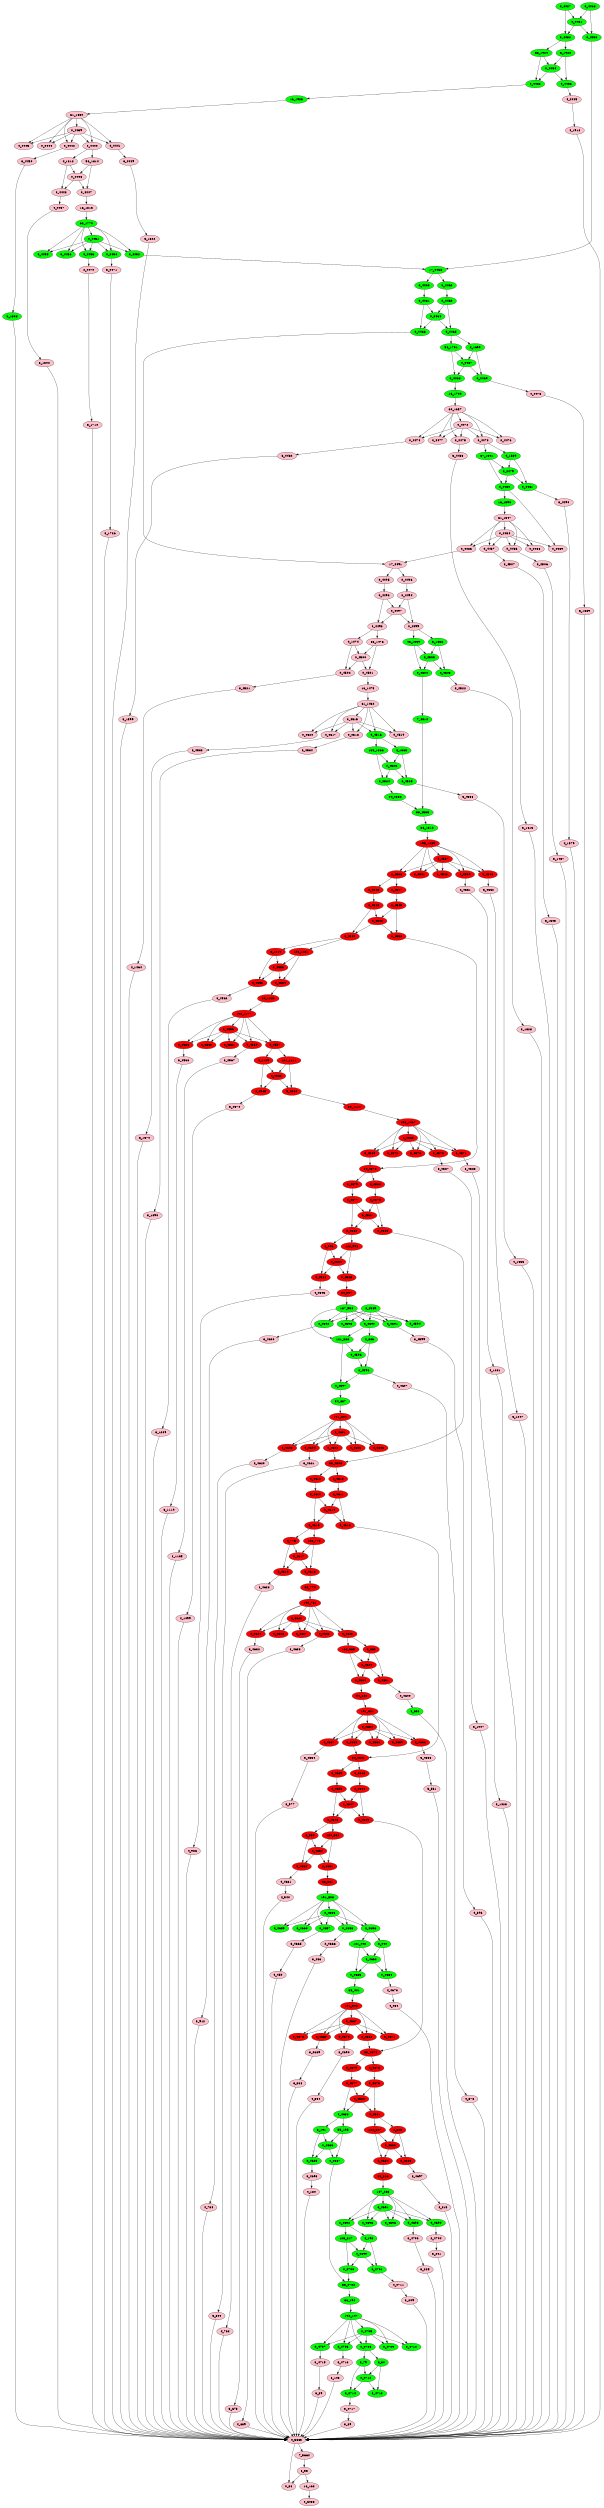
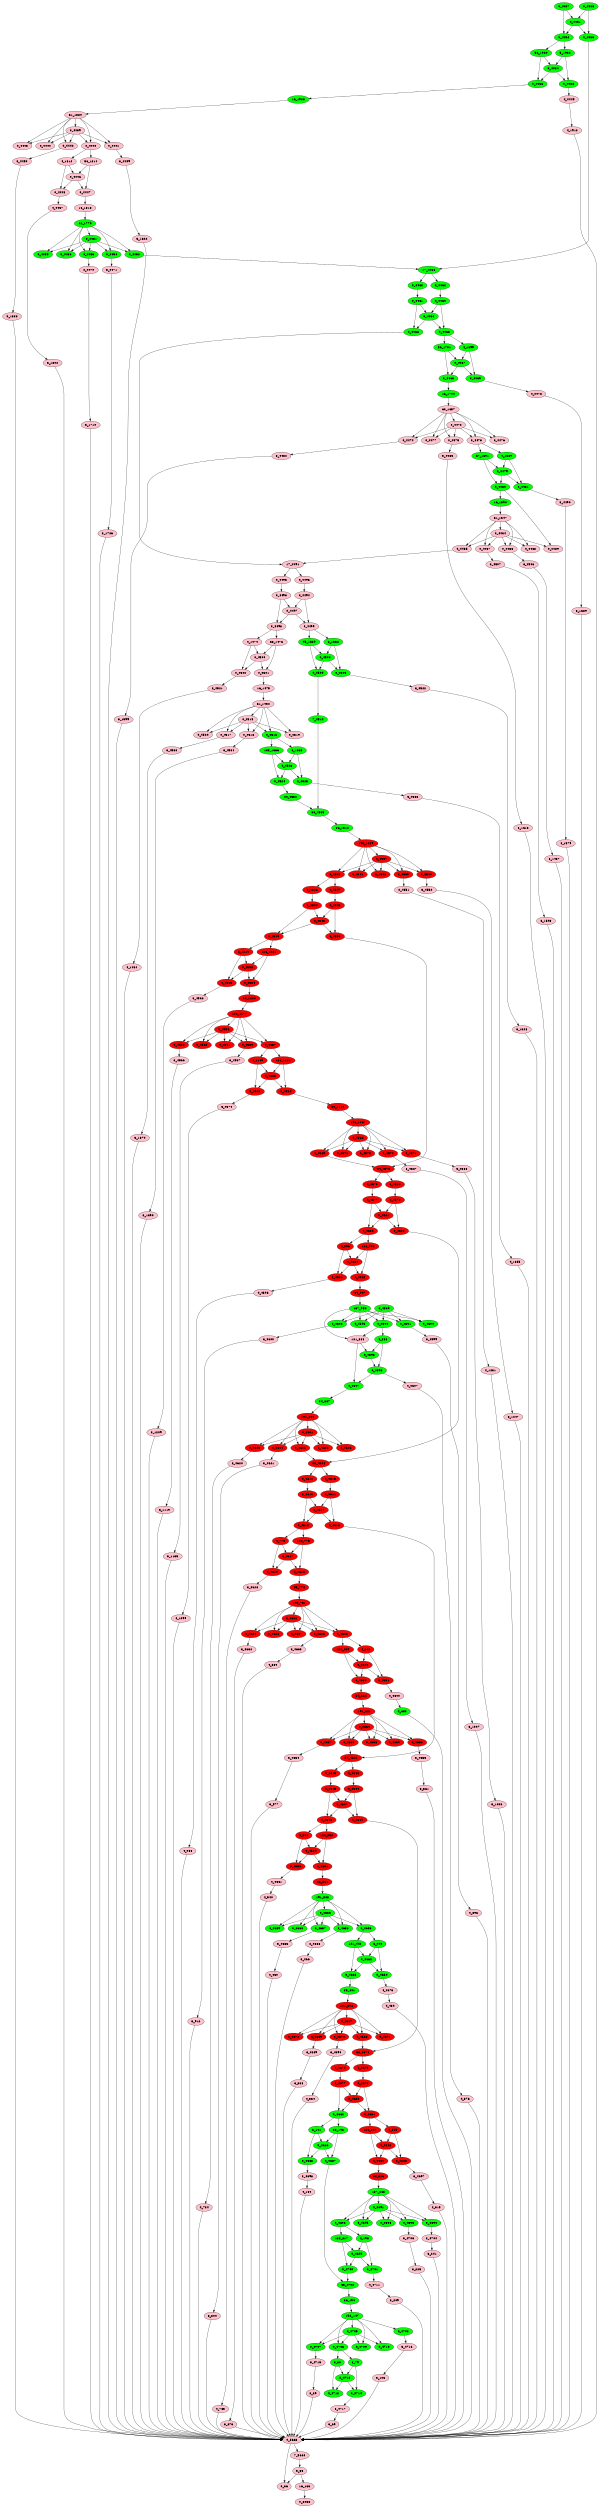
(12, 316) -> (12, 316)
(343, 1339) -> (358, 1339)
(355, 2339) -> none
